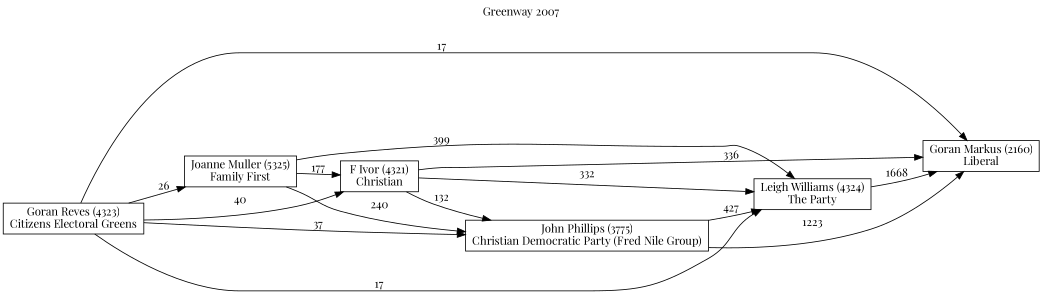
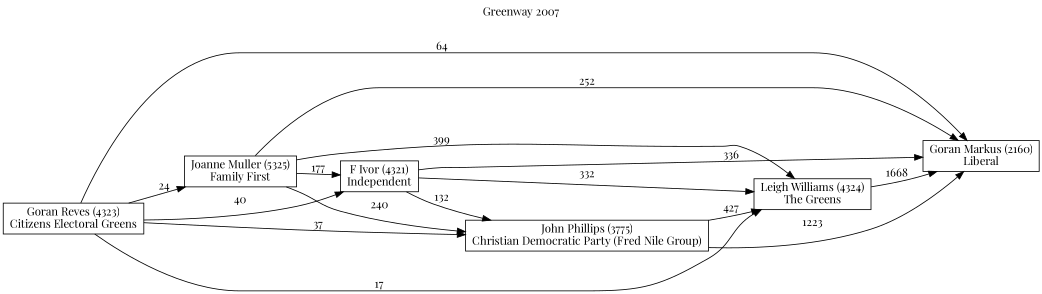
(442, 47) -> (442, 47)
none -> (598, 88)
(379, 176) -> (379, 176)
(164, 186) -> (164, 186)
(812, 194) -> (812, 194)
